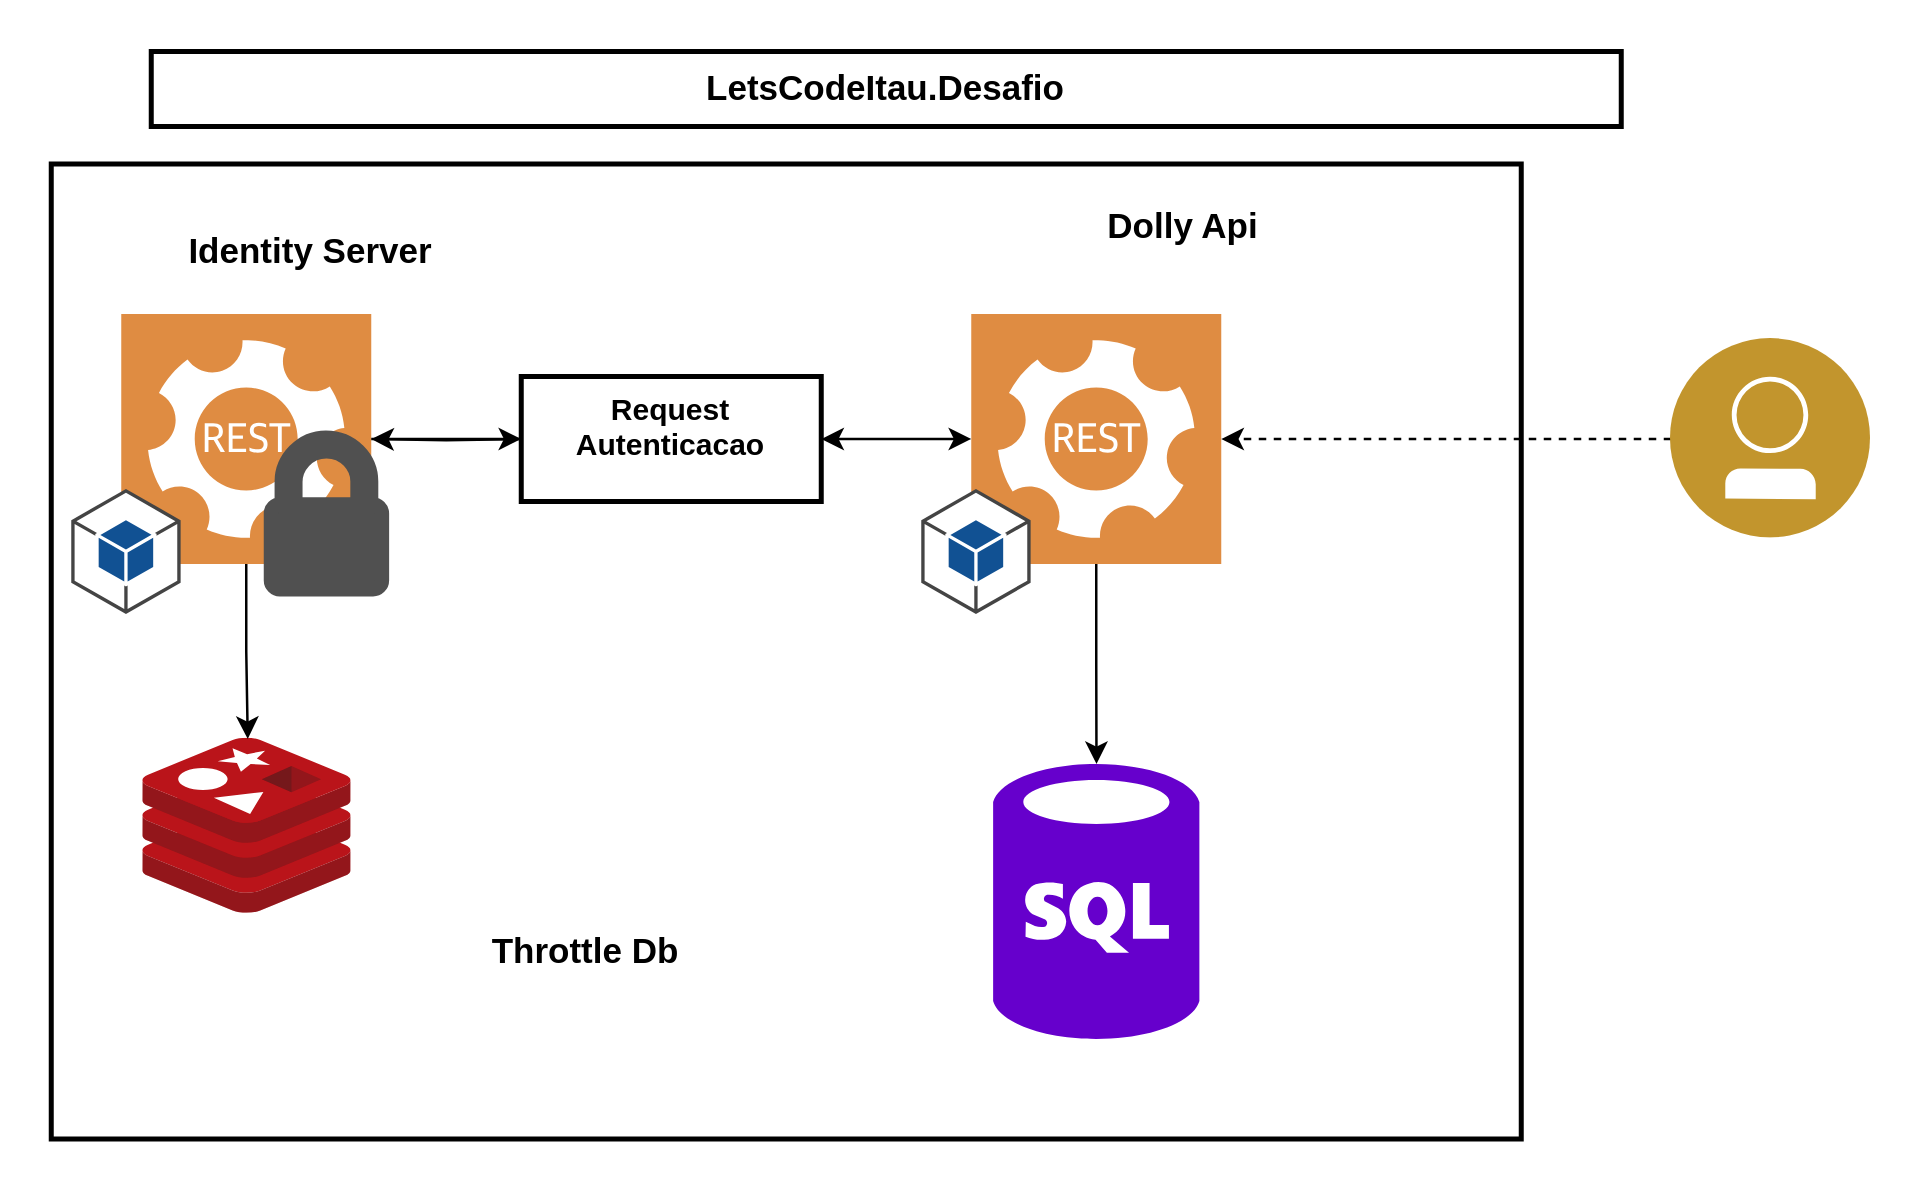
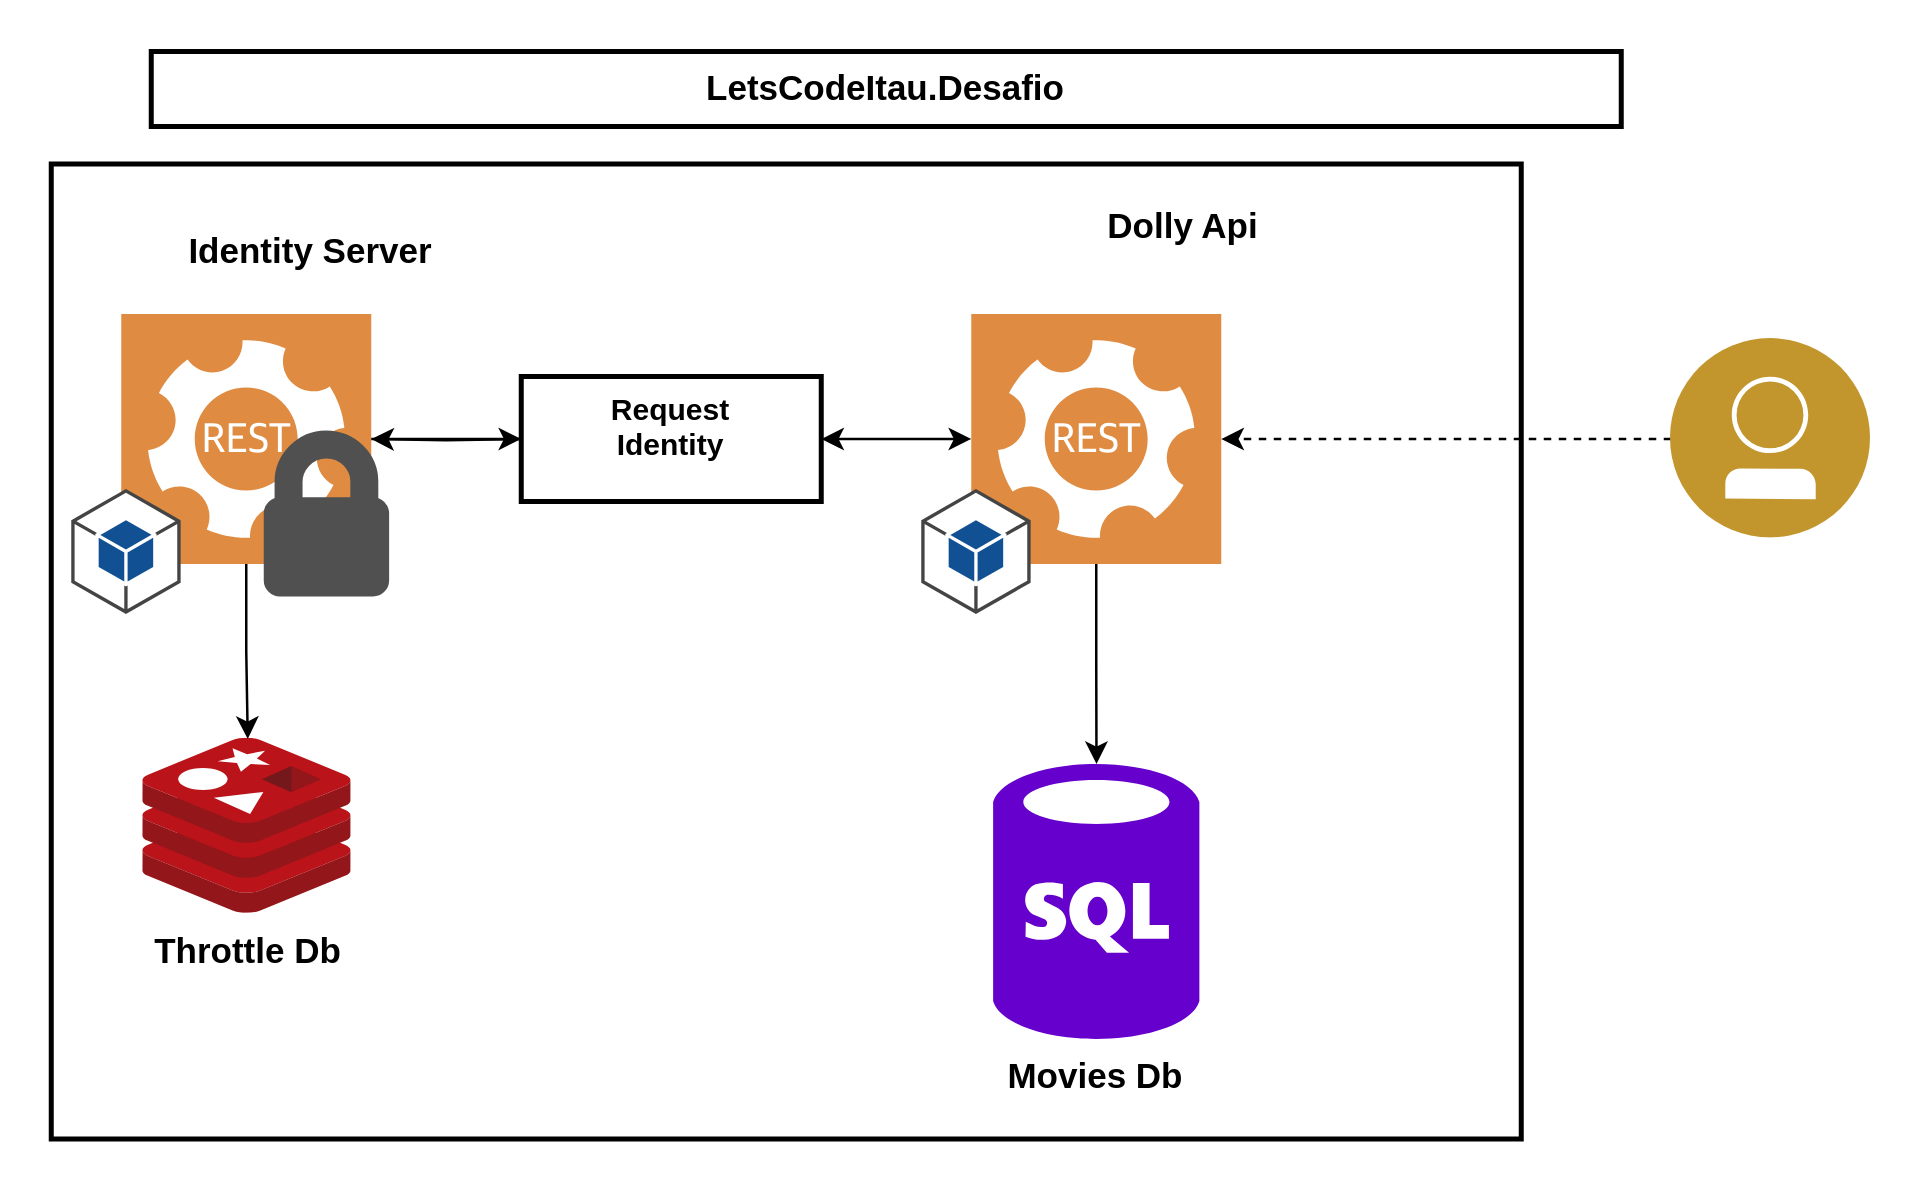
(671, 430) -> (671, 430)
(585, 951) -> (248, 951)
none -> (1096, 1076)
